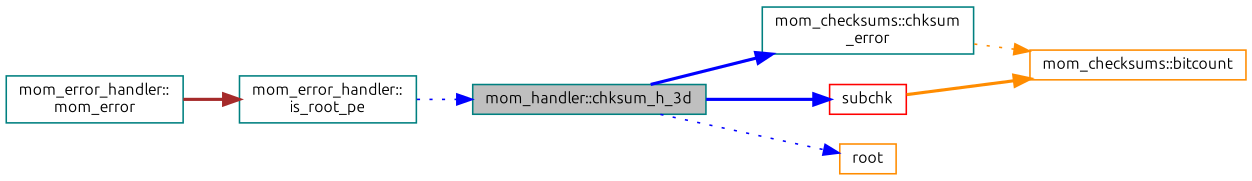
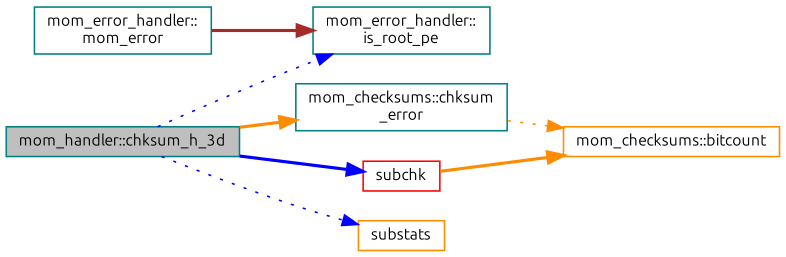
(704, 71) -> (260, 125)
(437, 99) -> (237, 92)
(868, 159) -> (401, 236)
